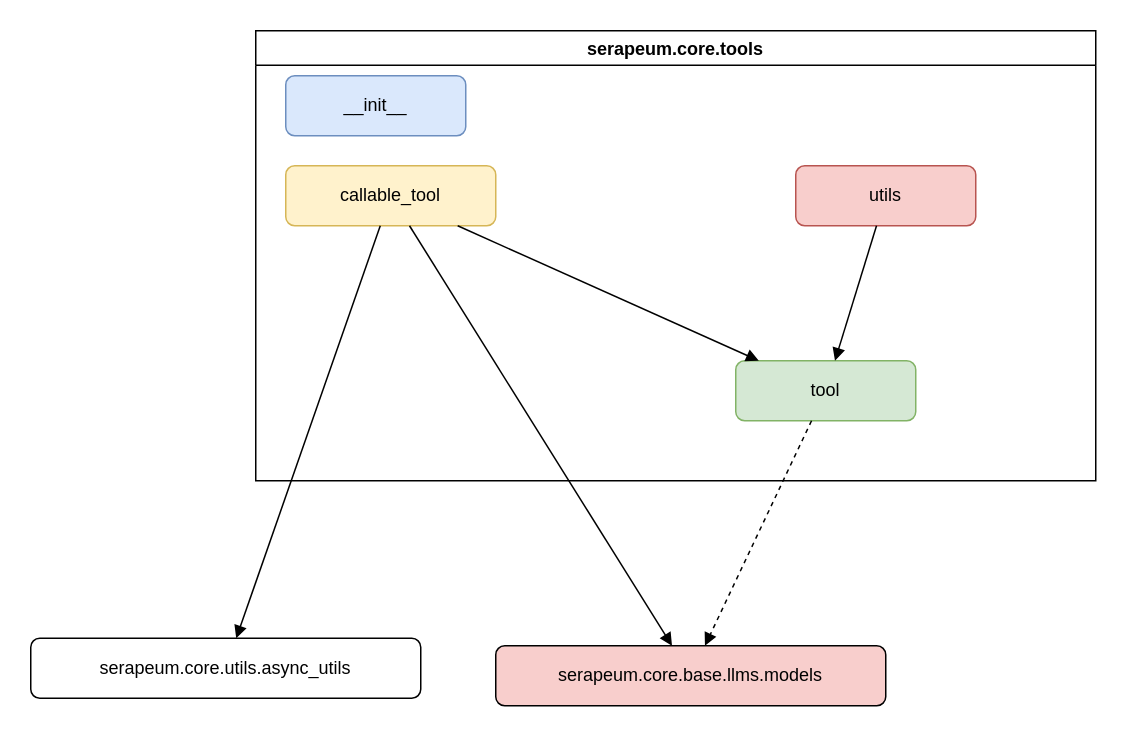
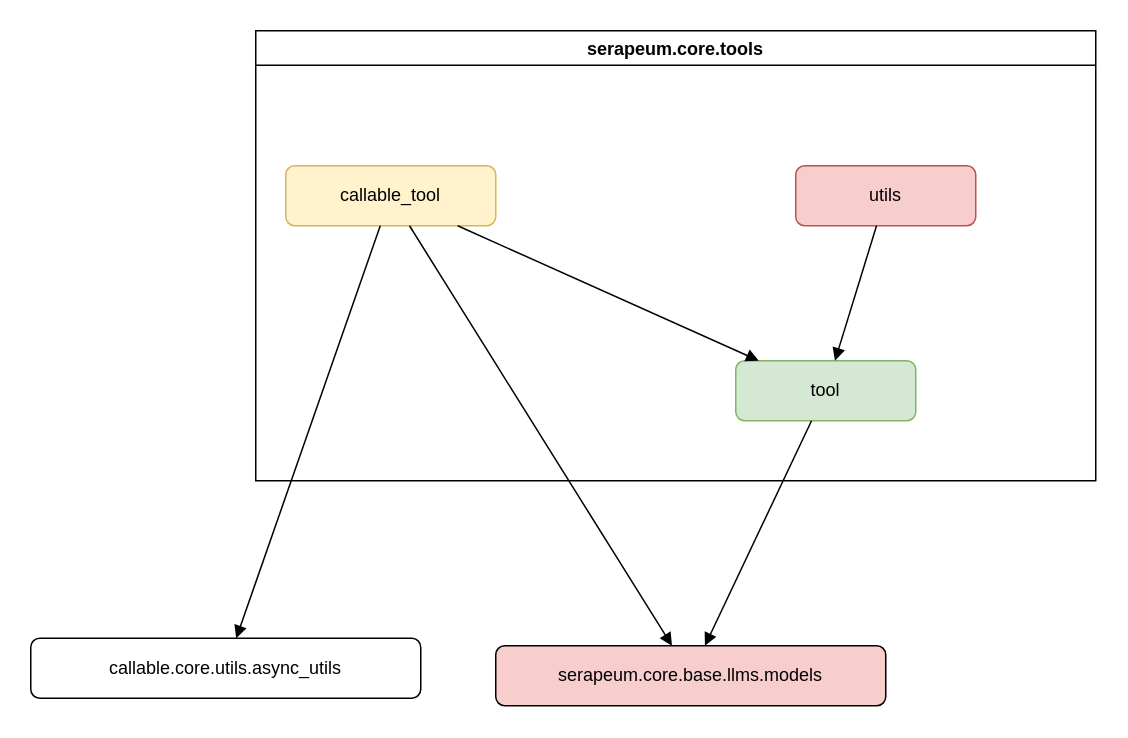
(376, 106) -> none
(761, 528) -> (761, 528)
(226, 668) -> (226, 668)
